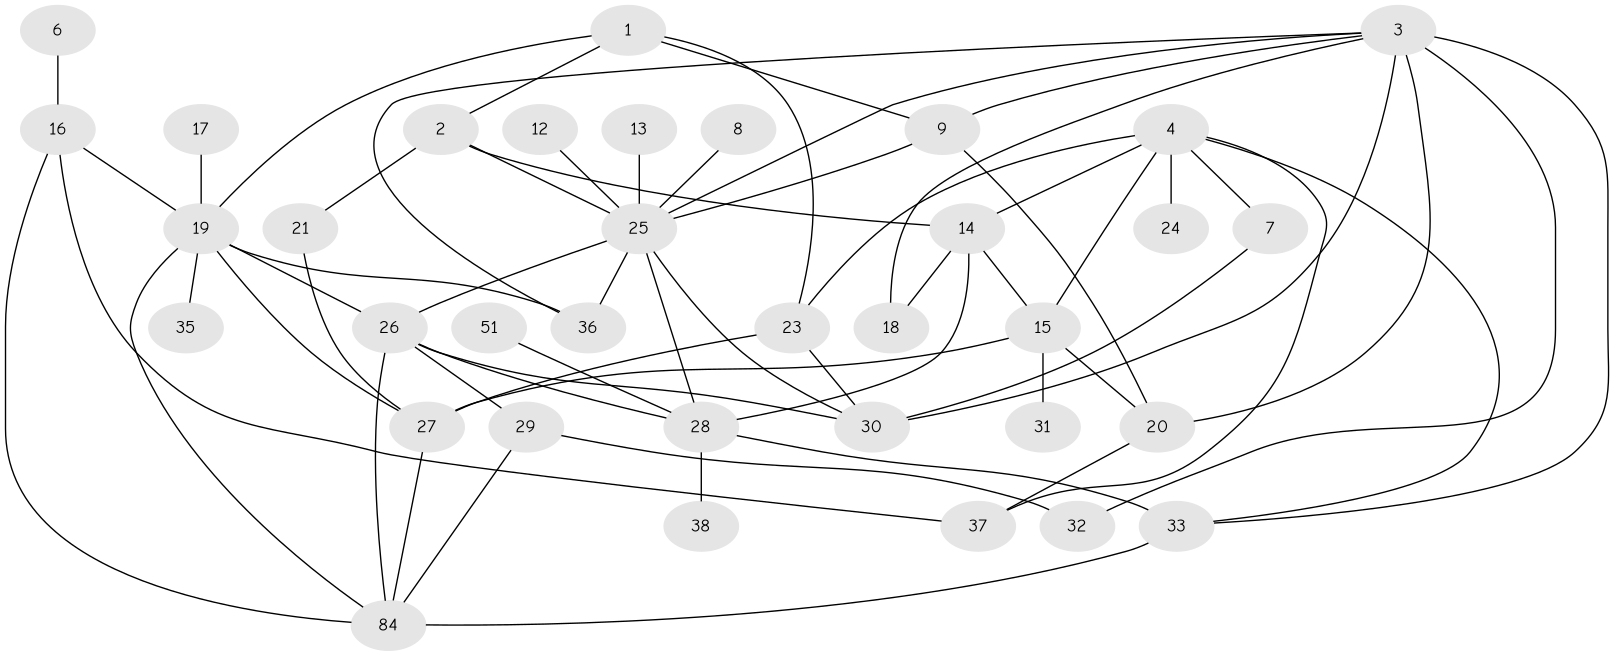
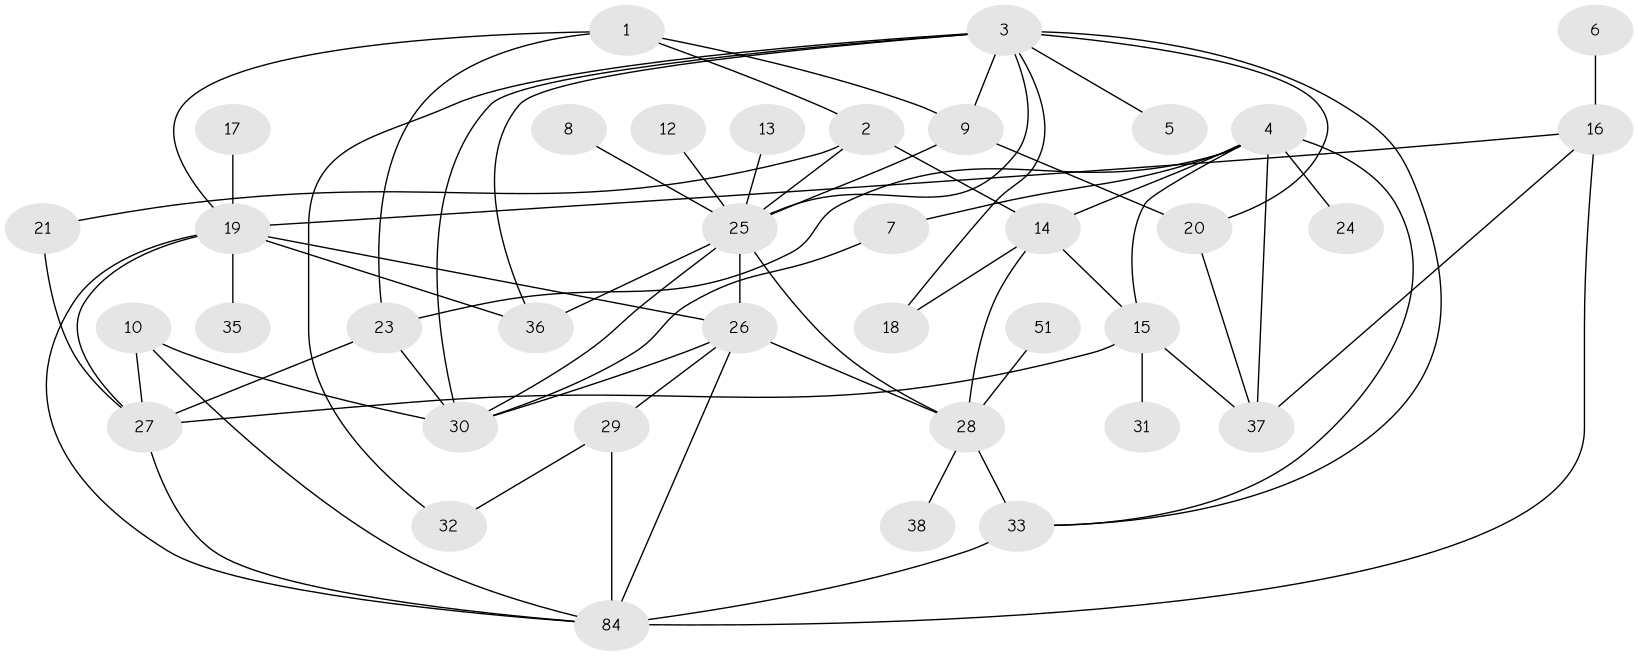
none -> (1170, 130)
none -> (134, 328)
(1104, 381) -> (1200, 378)
